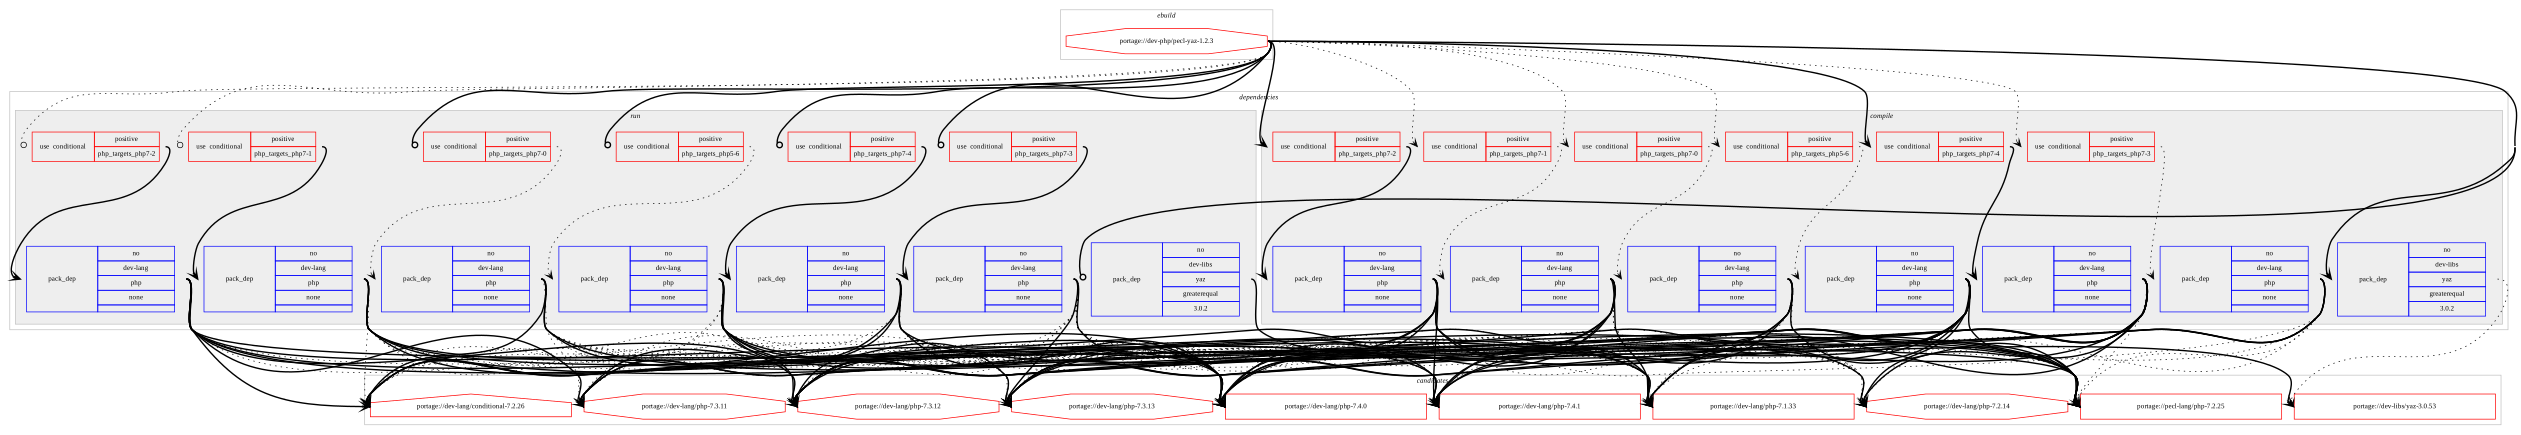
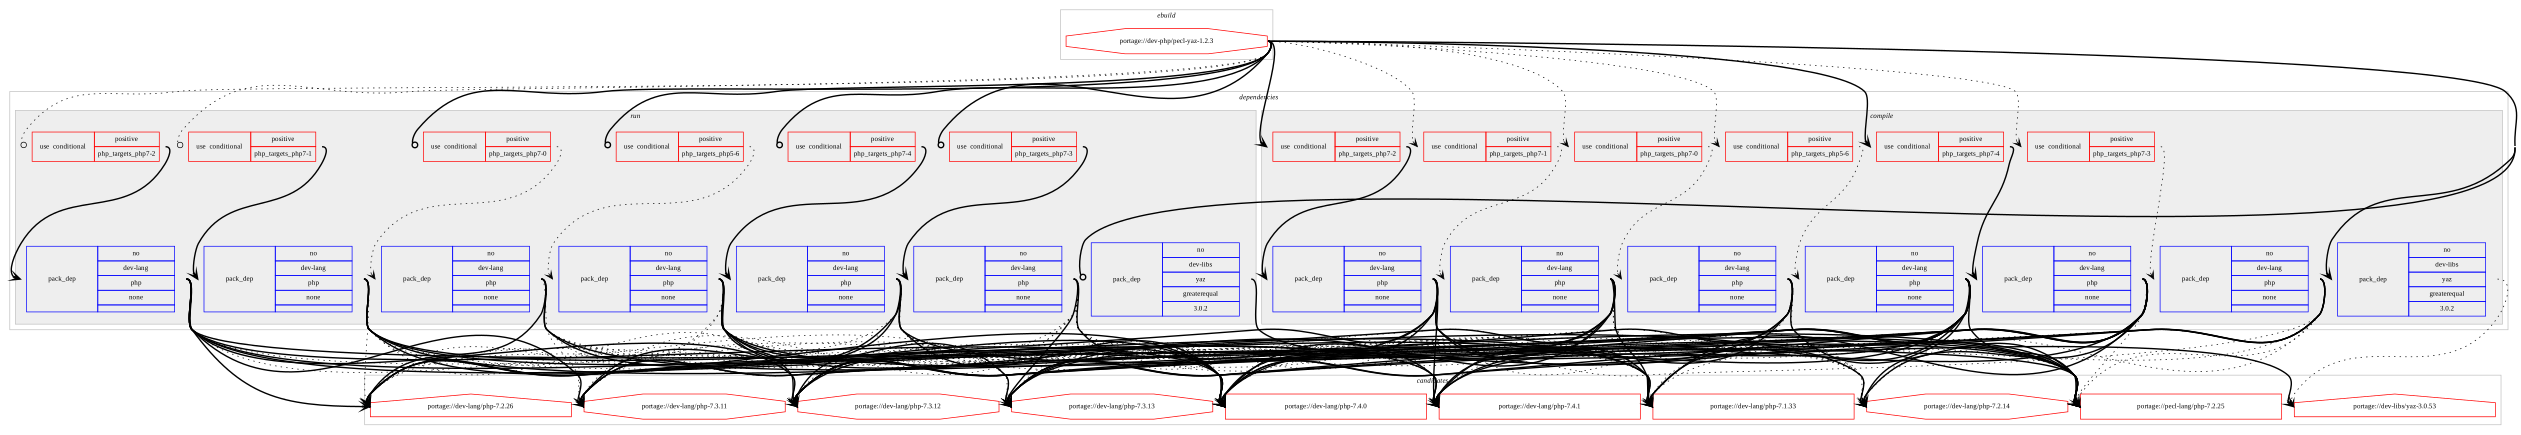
(471, 407) -> (471, 407)
(2395, 407) -> (2395, 407)
